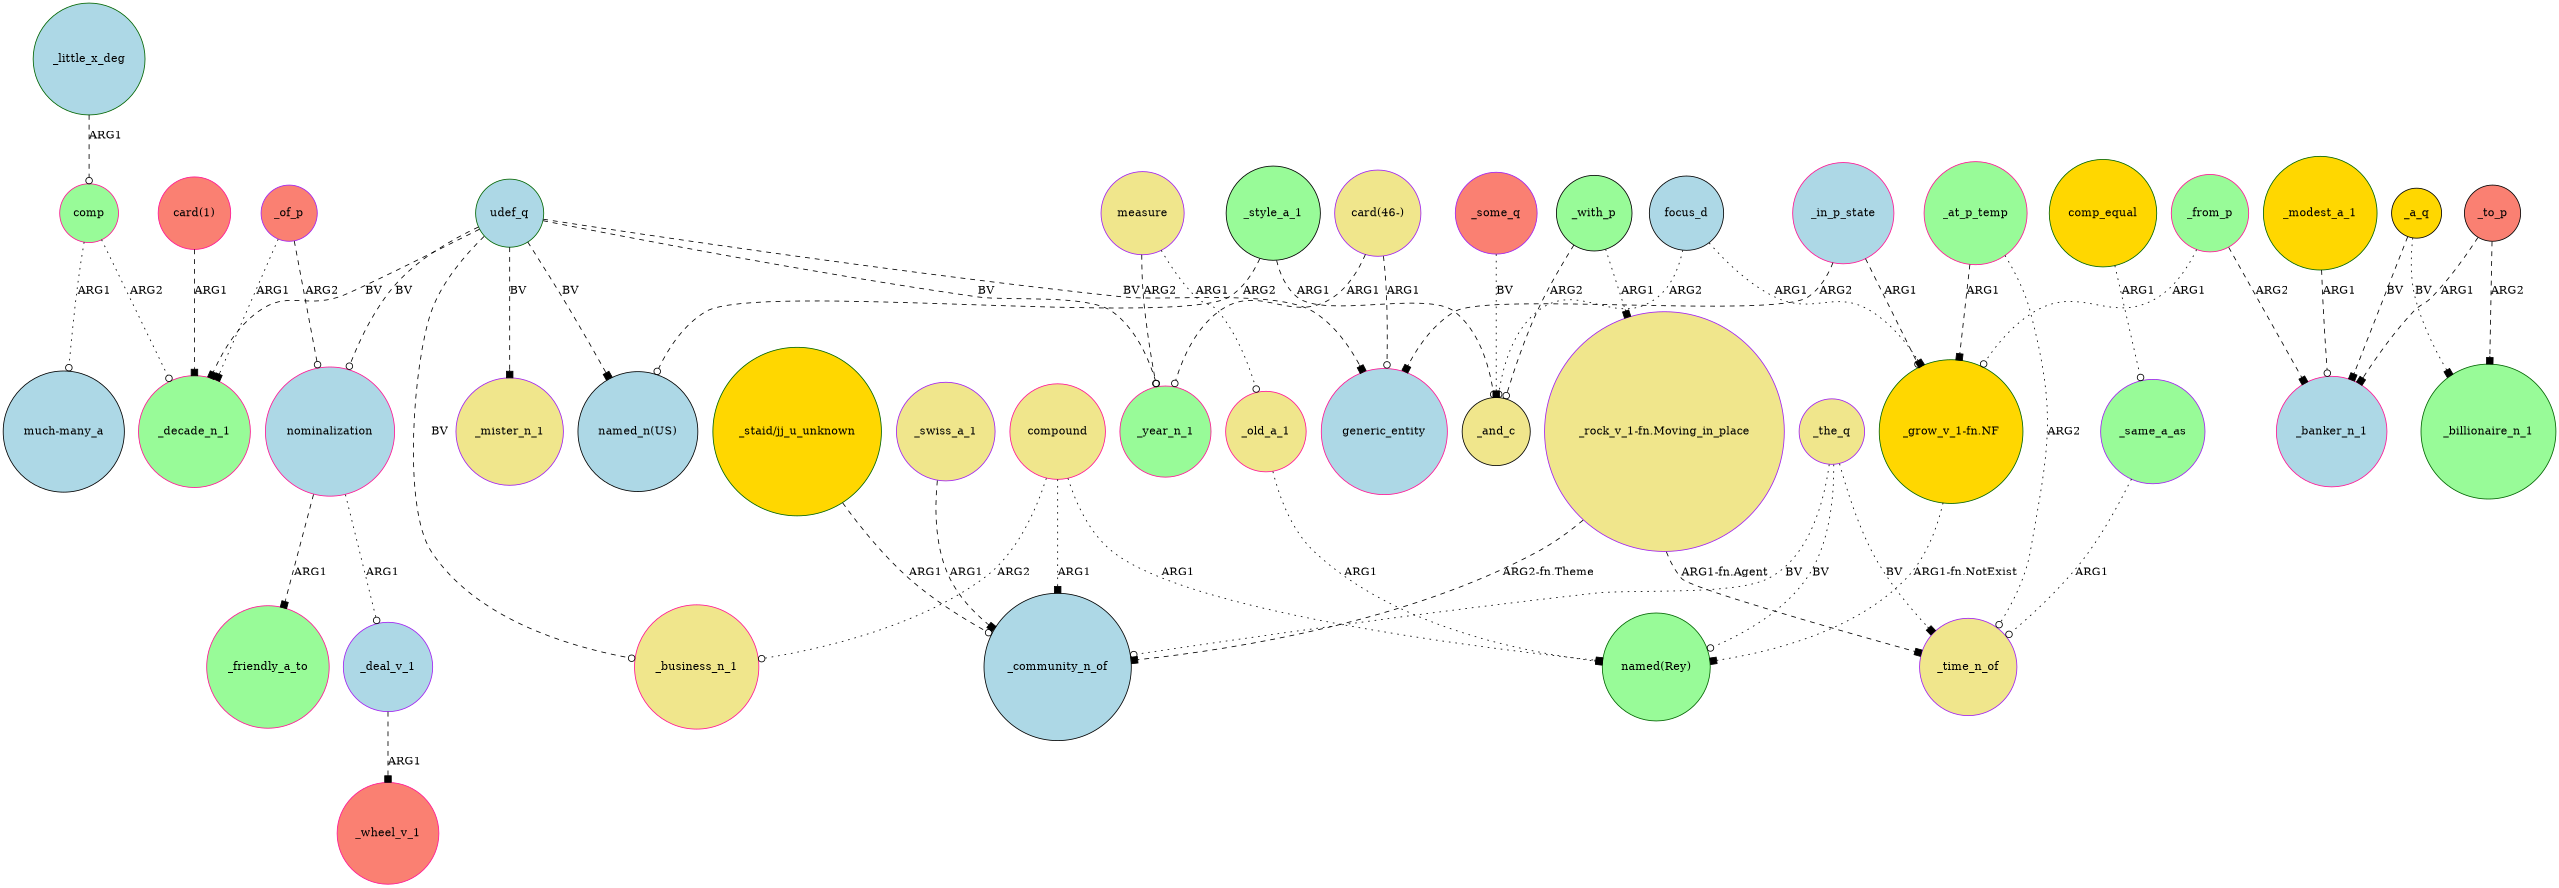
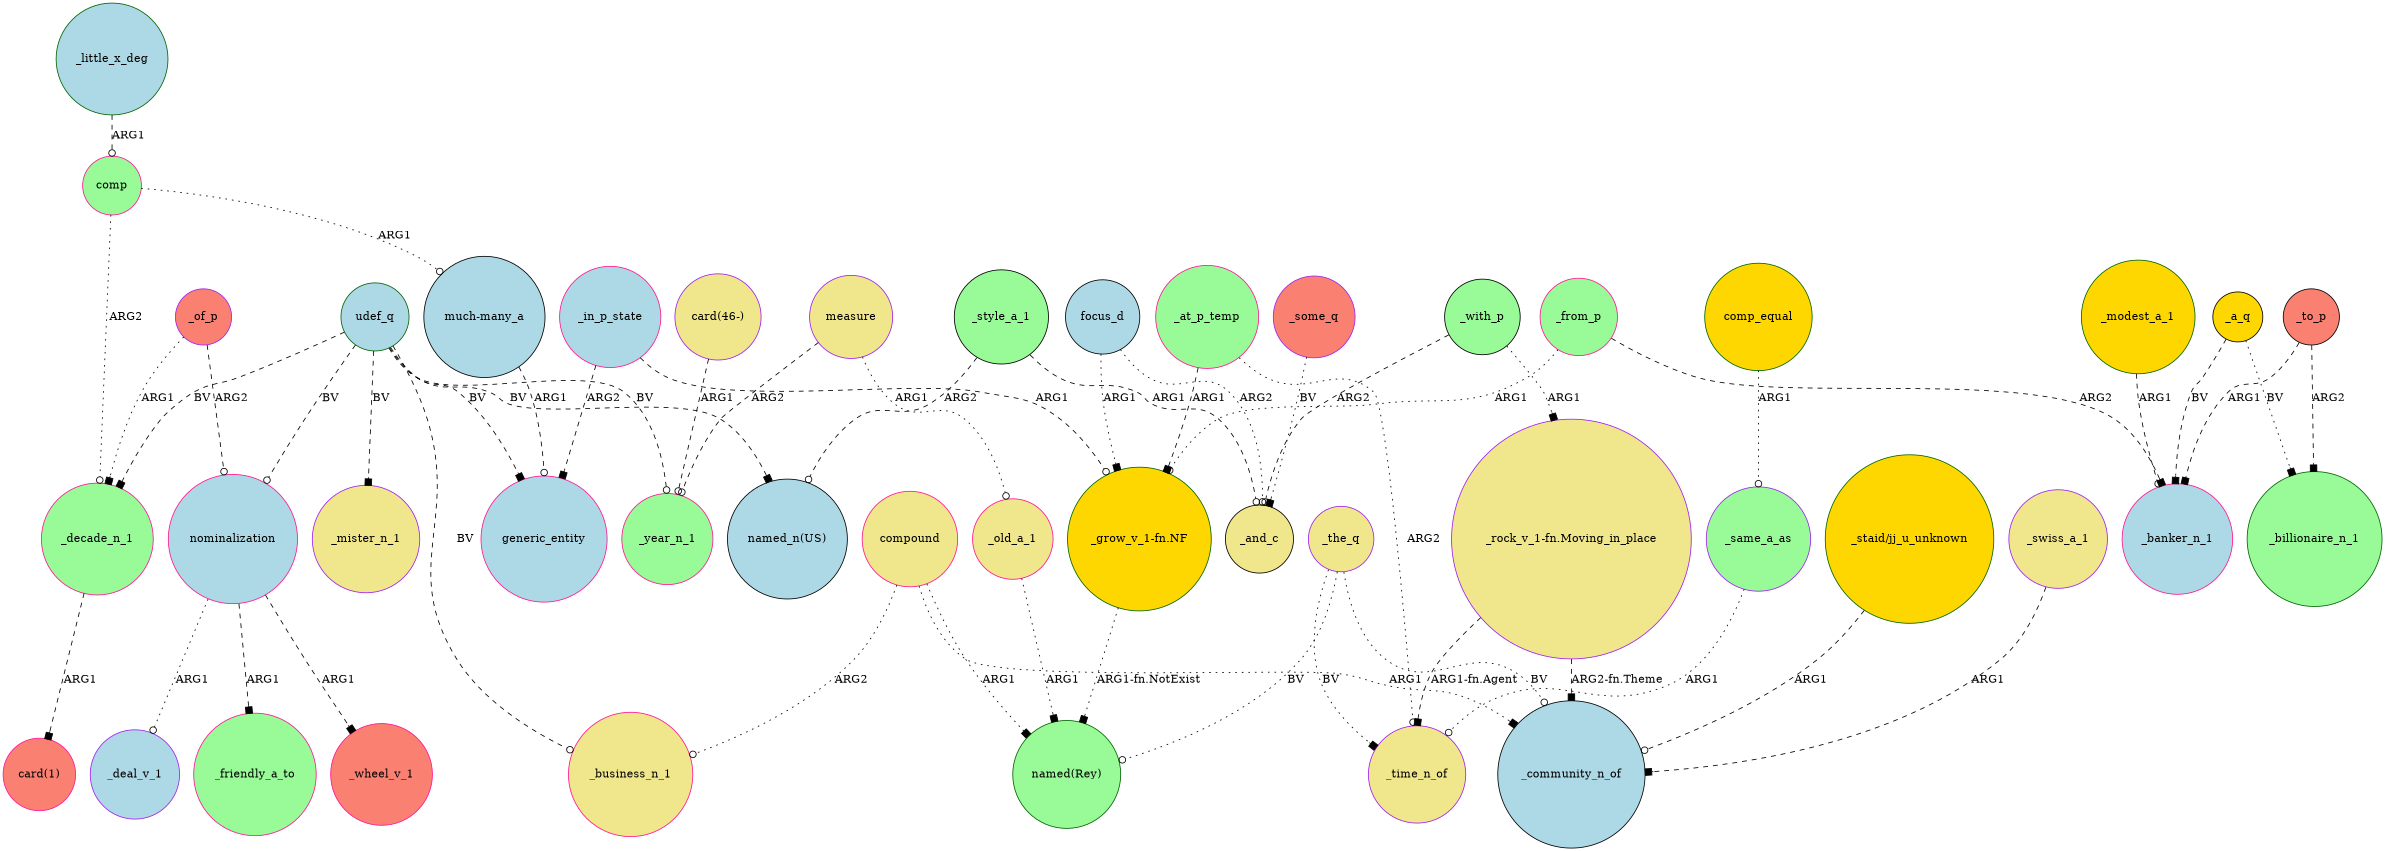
(194, 308) -> (67, 662)
(1387, 311) -> (537, 417)
(388, 743) -> (306, 661)
